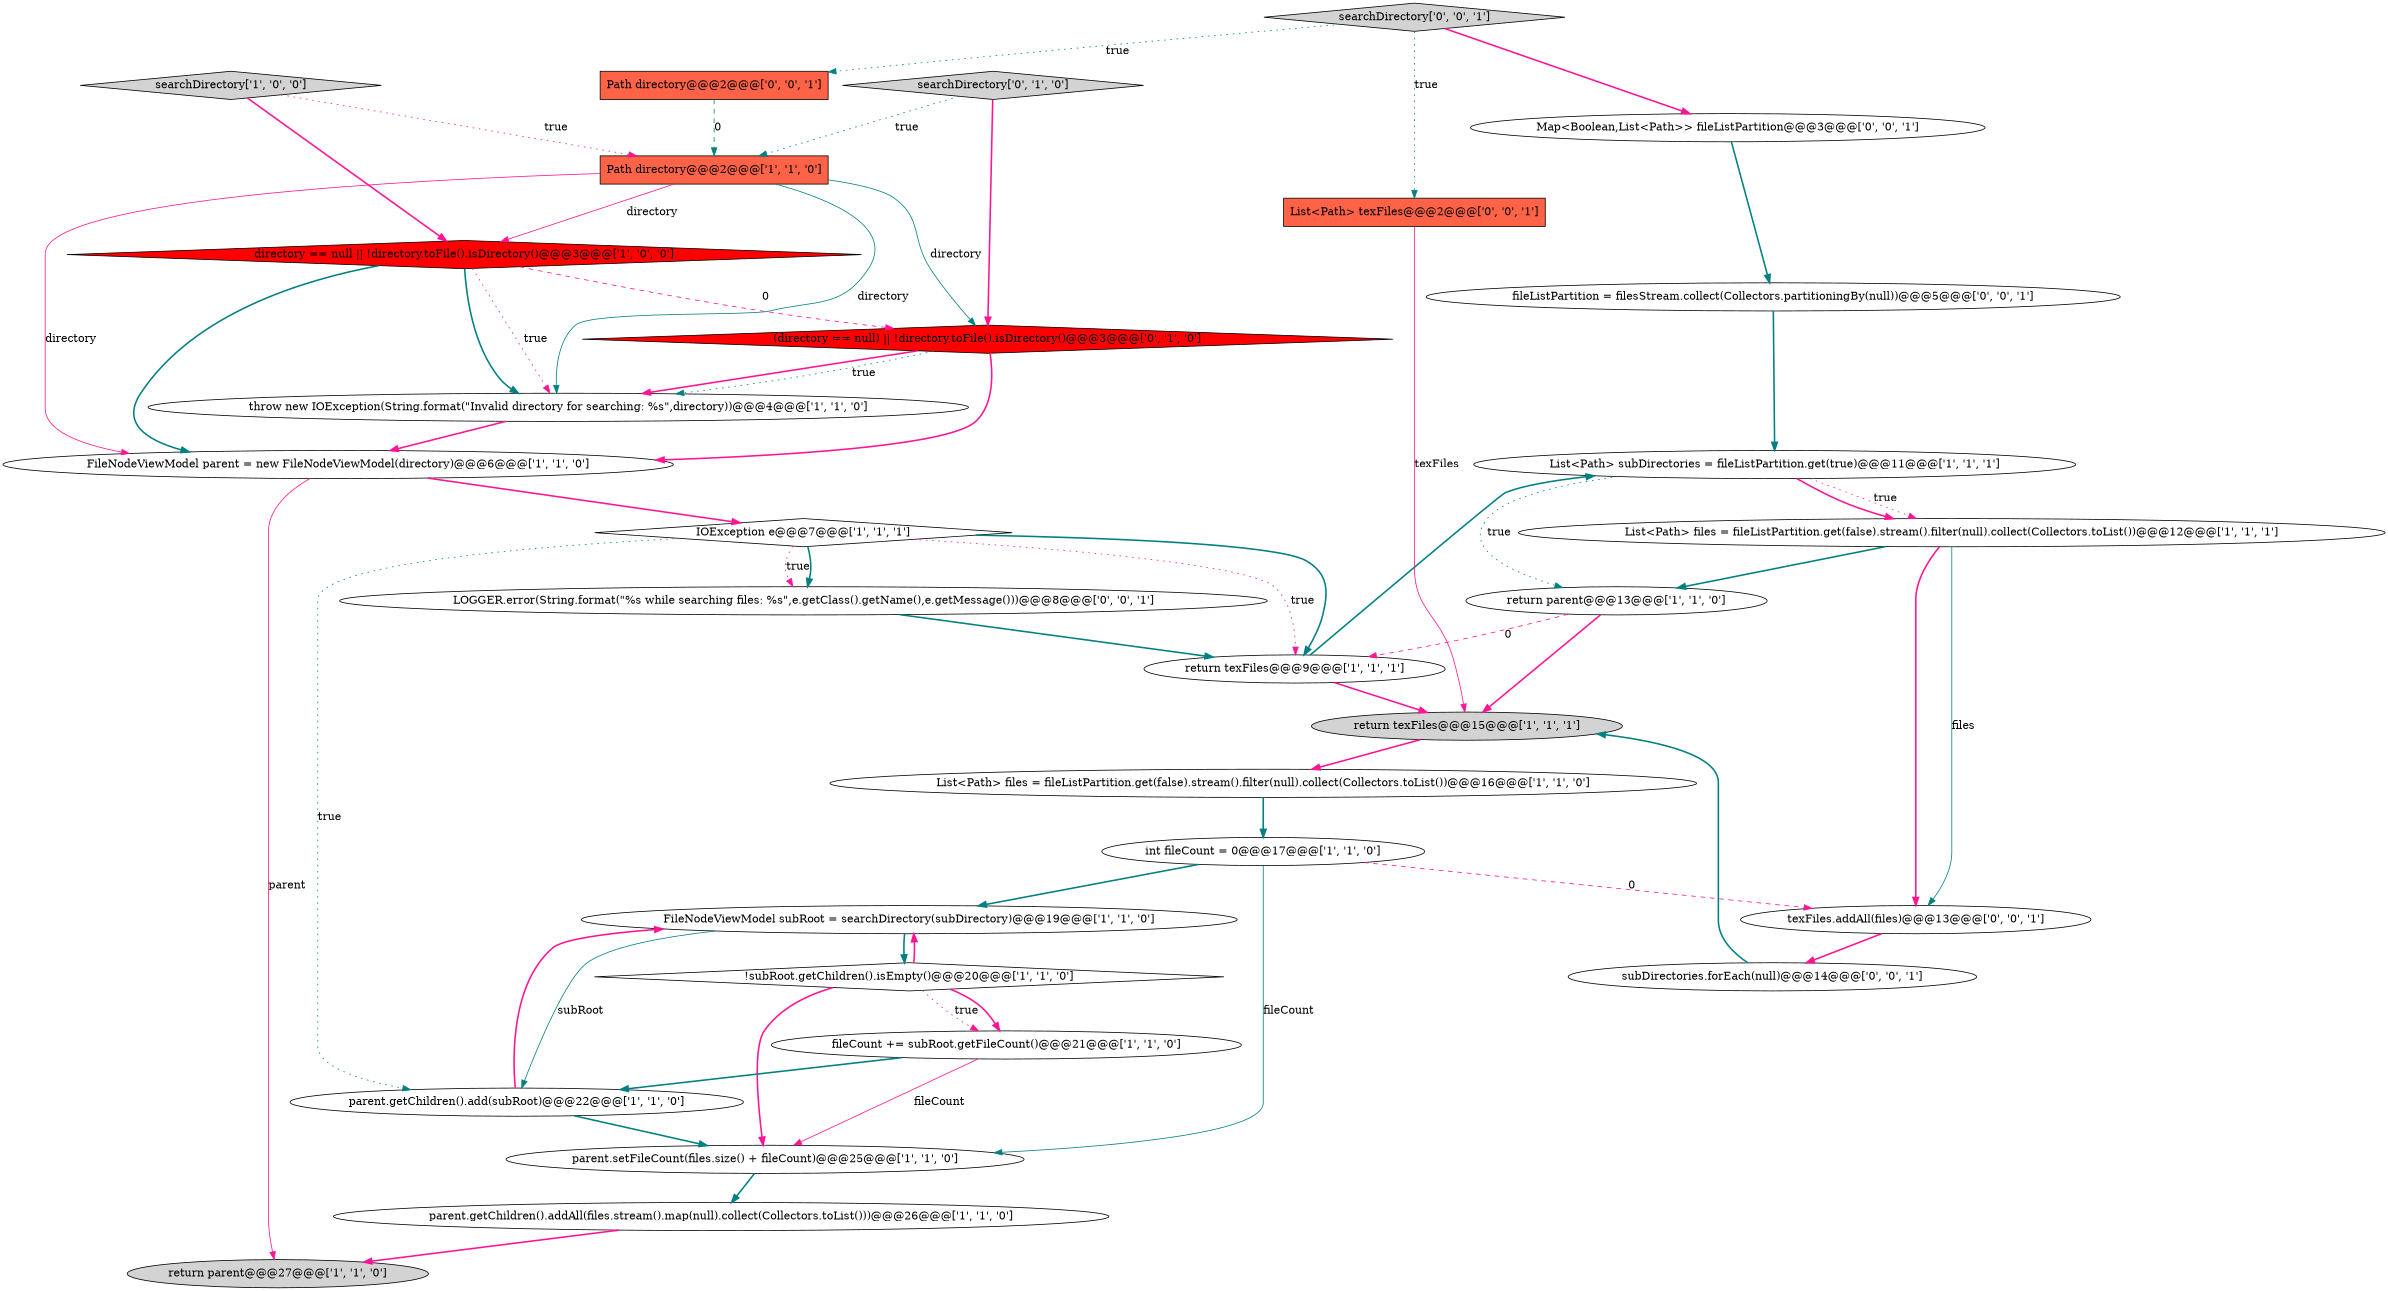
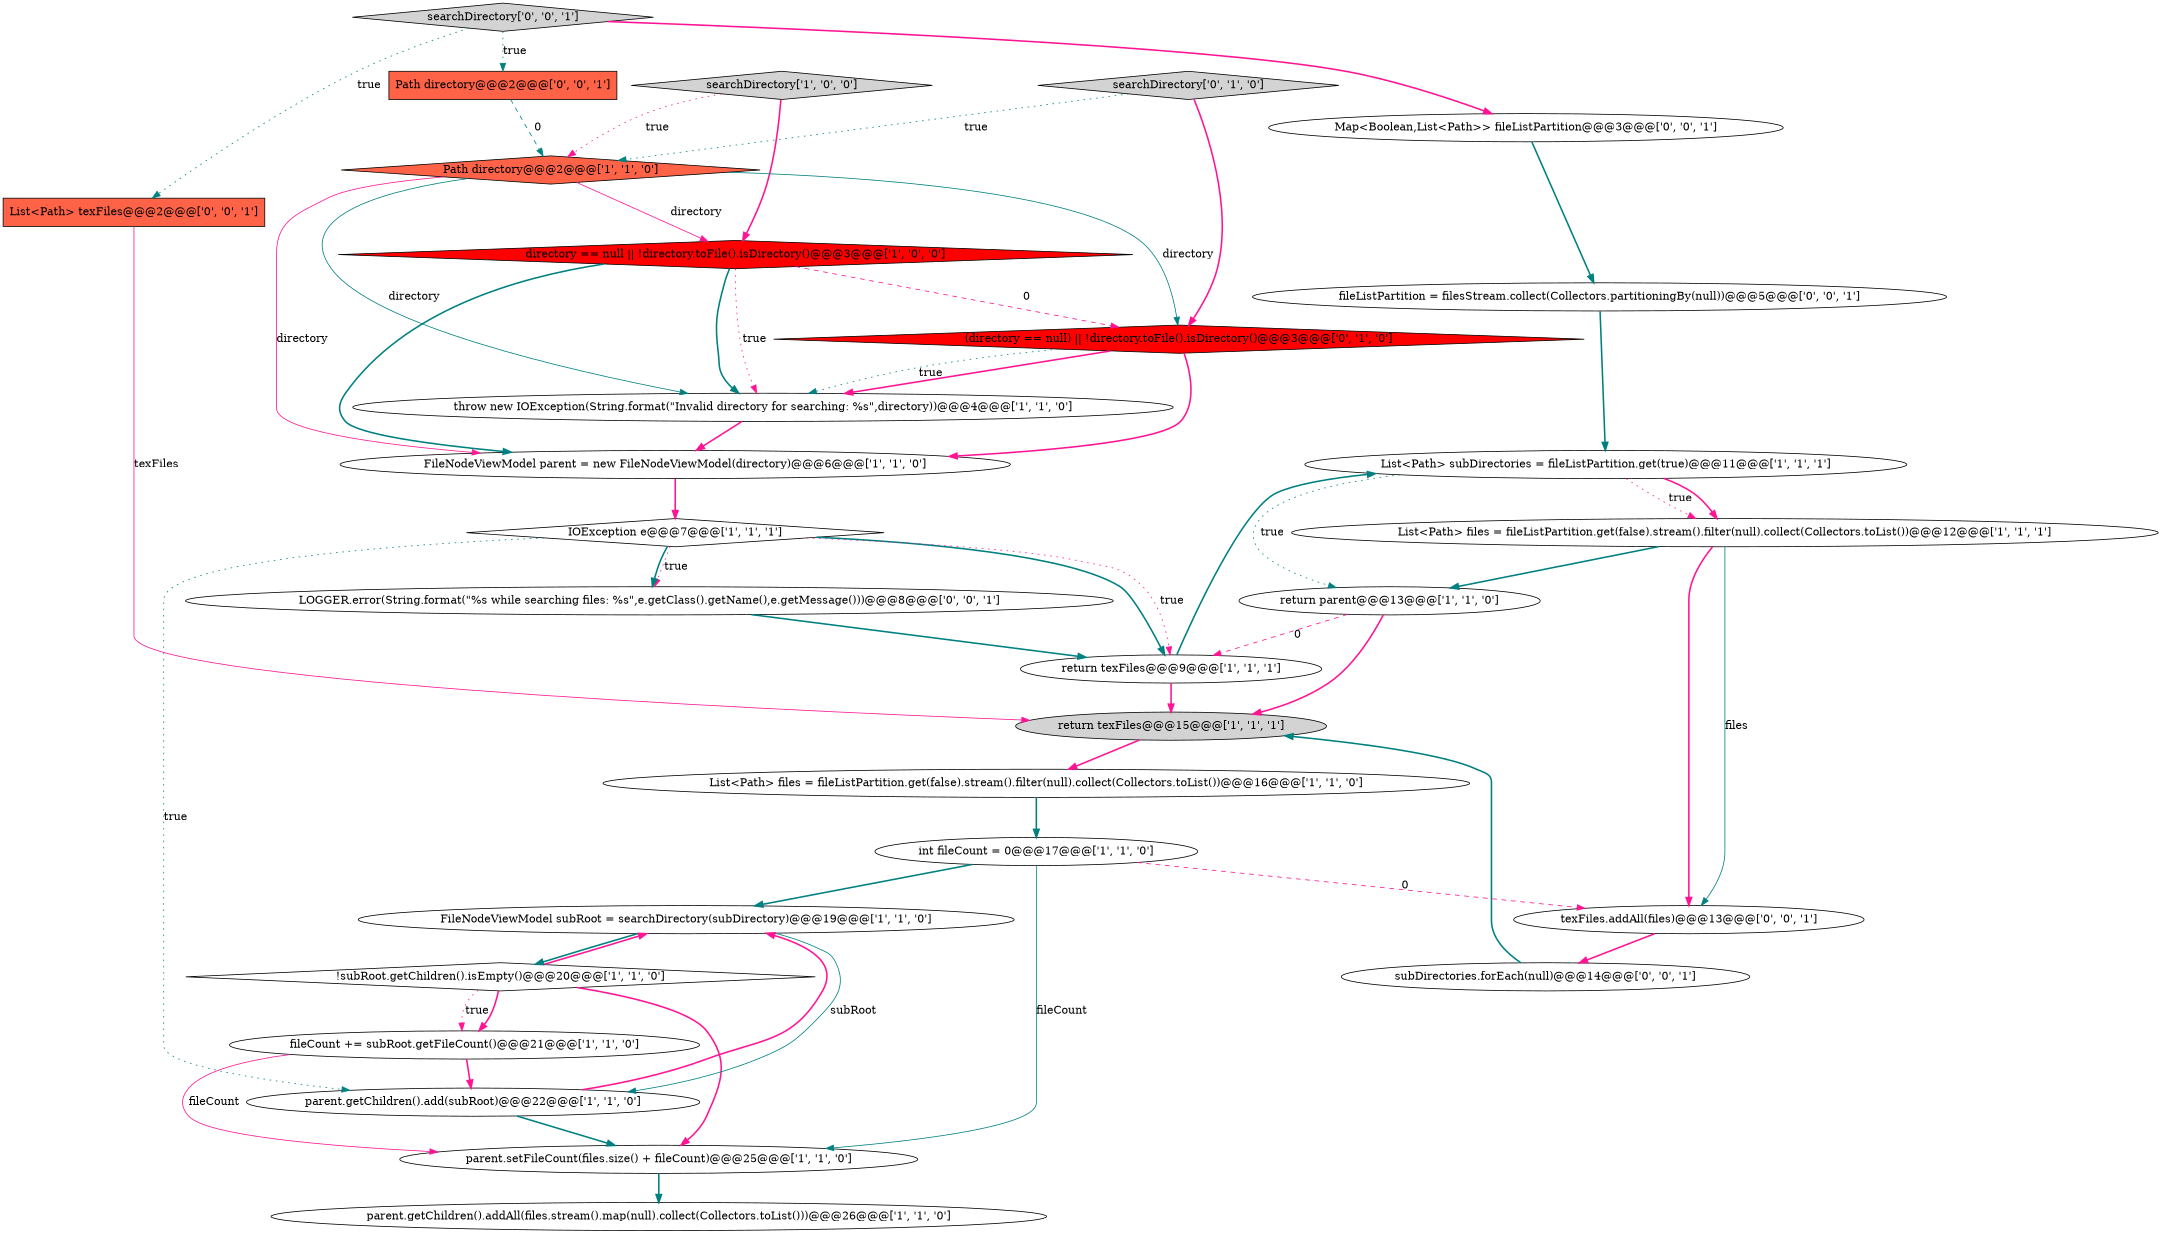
(714, 170) -> (551, 170)
(765, 1073) -> (468, 1070)
(278, 1274) -> none
